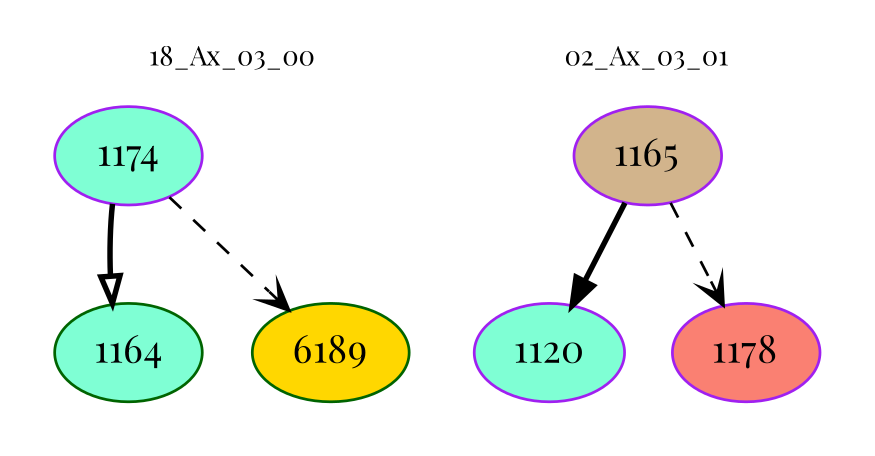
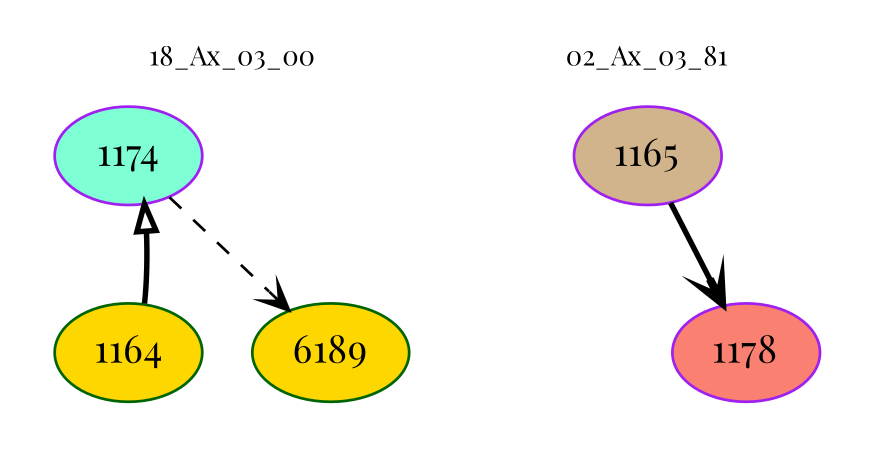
(648, 59) -> (648, 59)
(110, 240) -> (147, 268)
(691, 242) -> (691, 242)
(128, 353) -> (128, 353)
(549, 353) -> none
